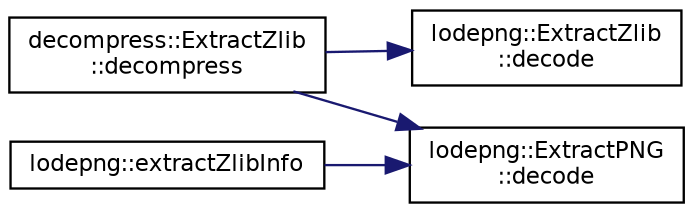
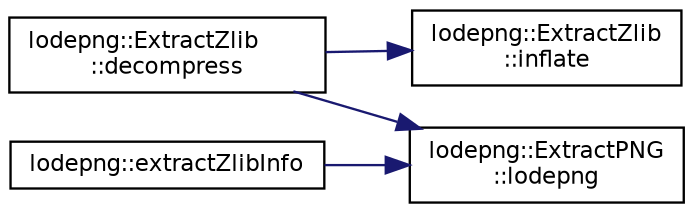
(547, 48) -> (547, 48)
(167, 55) -> (167, 55)
(547, 165) -> (547, 165)
